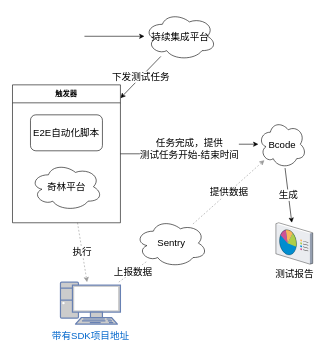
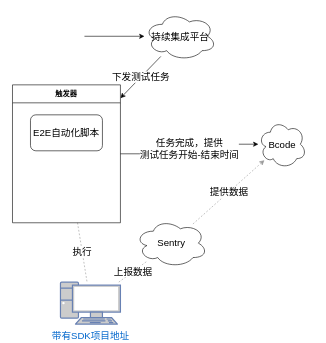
(66, 187) -> none
(288, 193) -> none
(294, 244) -> none
(86, 277) -> (86, 278)
